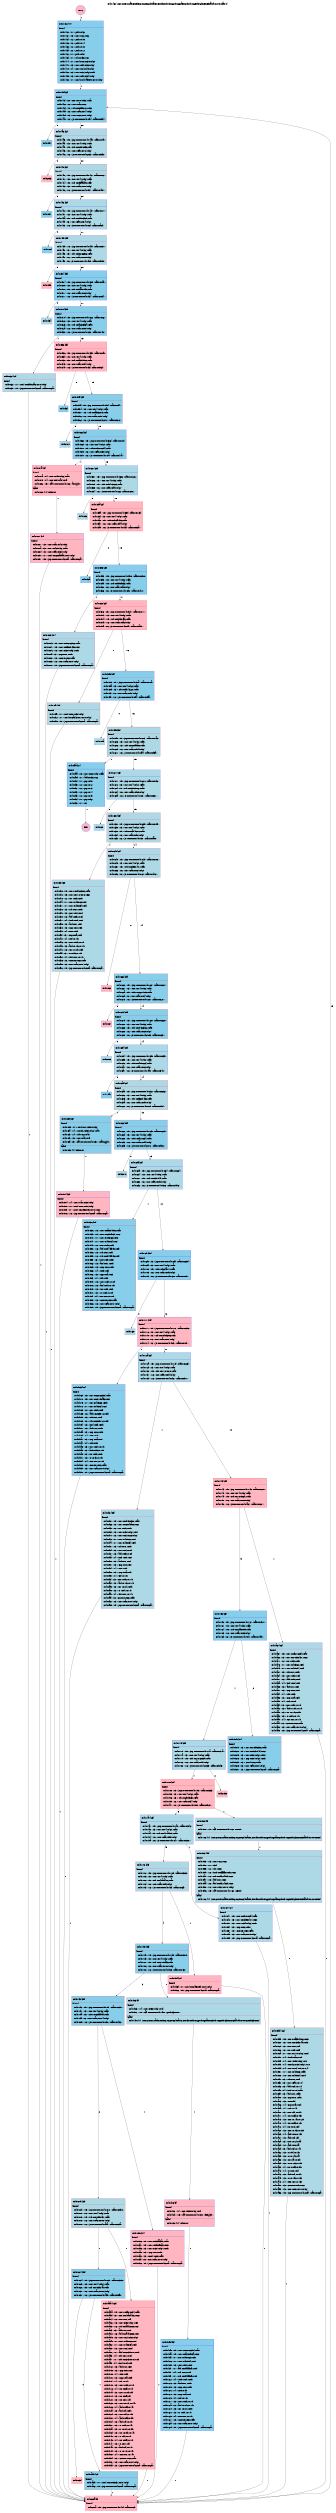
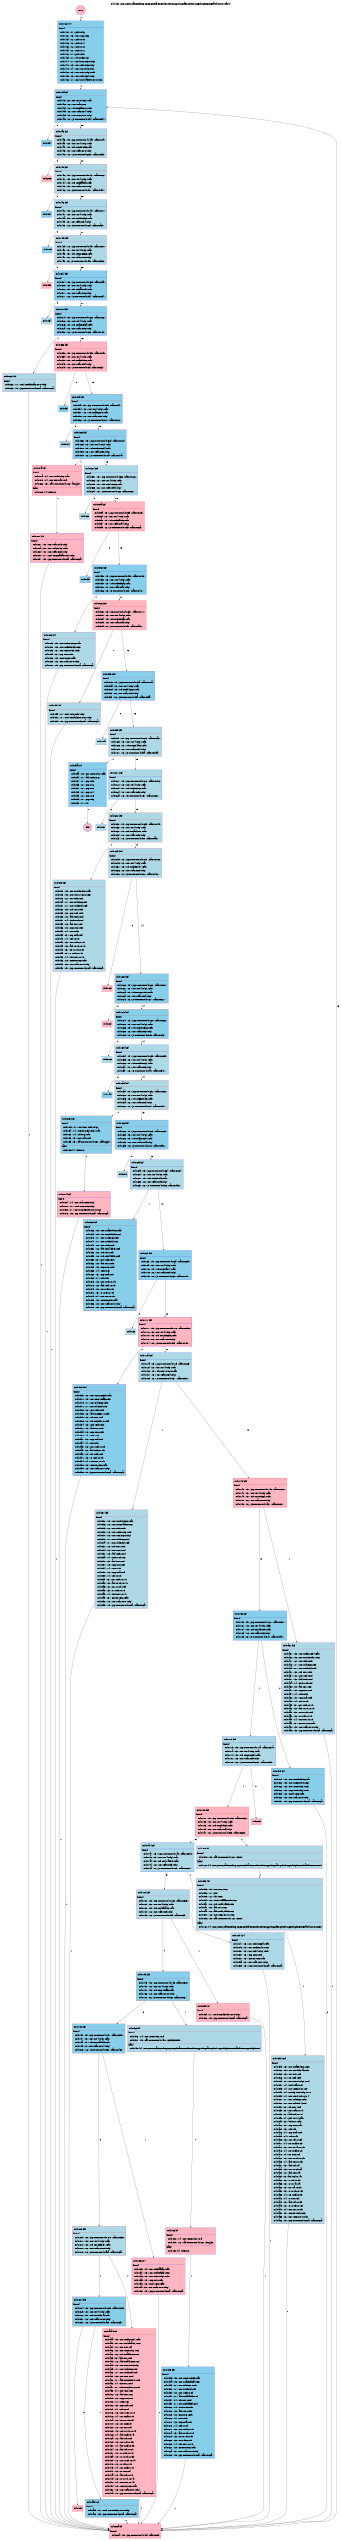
none -> (326, 2239)
